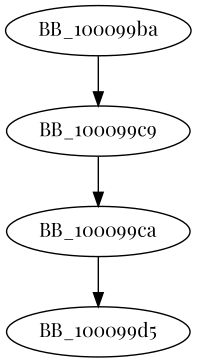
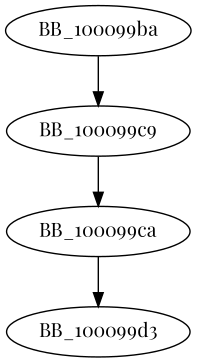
(98, 332) -> (98, 332)
